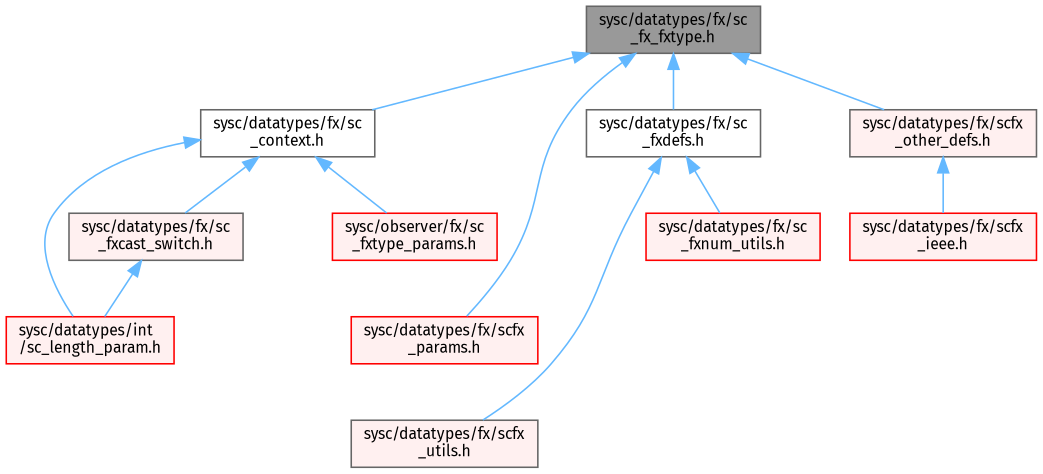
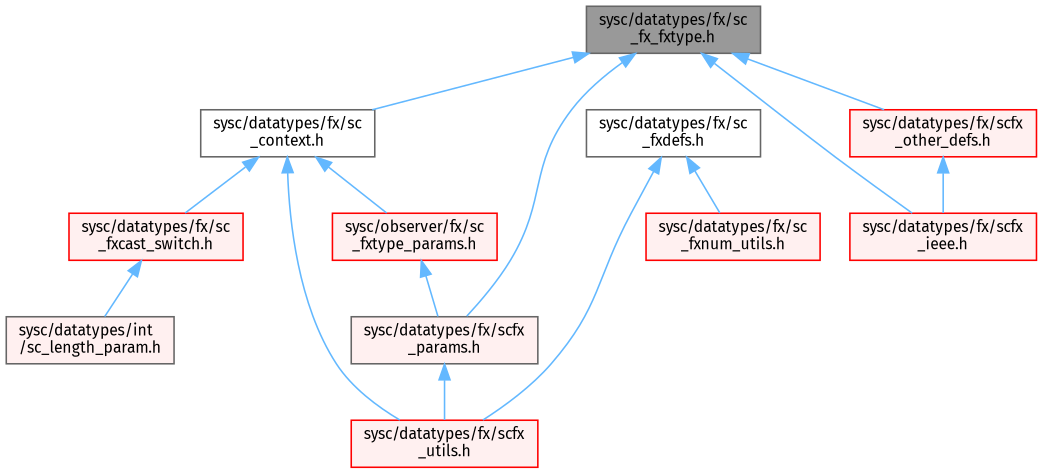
(673, 90) -> (812, 140)
(943, 133) -> (943, 133)
(67, 198) -> (312, 313)
(156, 237) -> (156, 237)
none -> (432, 296)
(90, 340) -> (90, 340)
(445, 340) -> (445, 340)
none -> (445, 400)
(445, 444) -> (445, 444)
